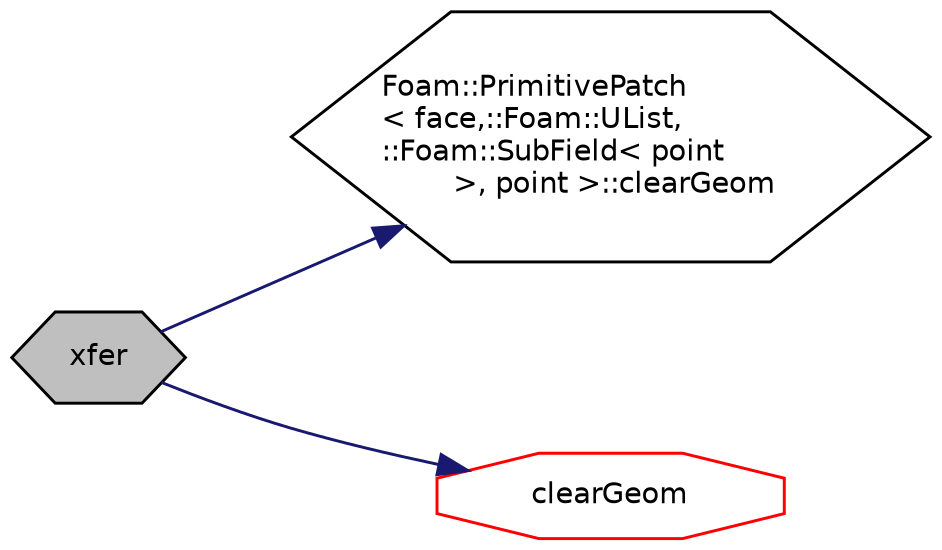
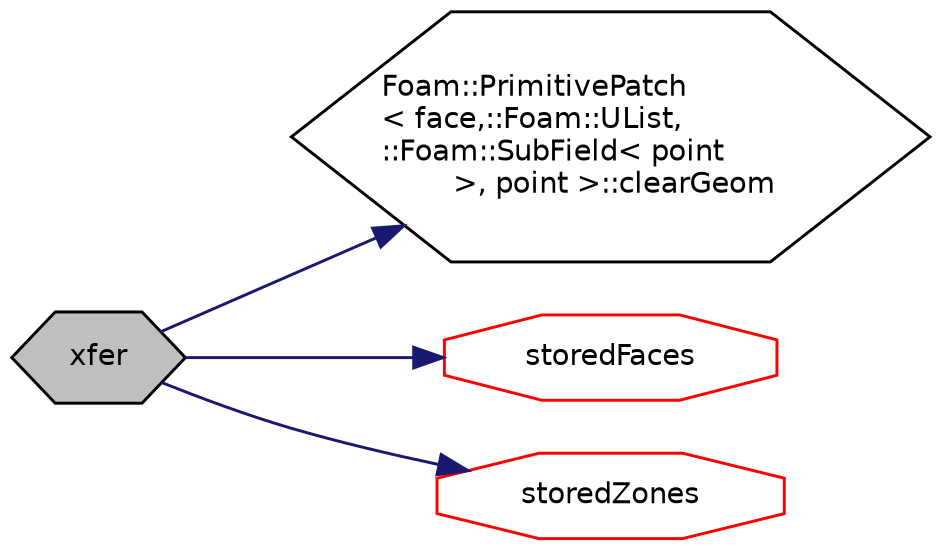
none -> (611, 358)
(611, 496) -> (611, 496)
